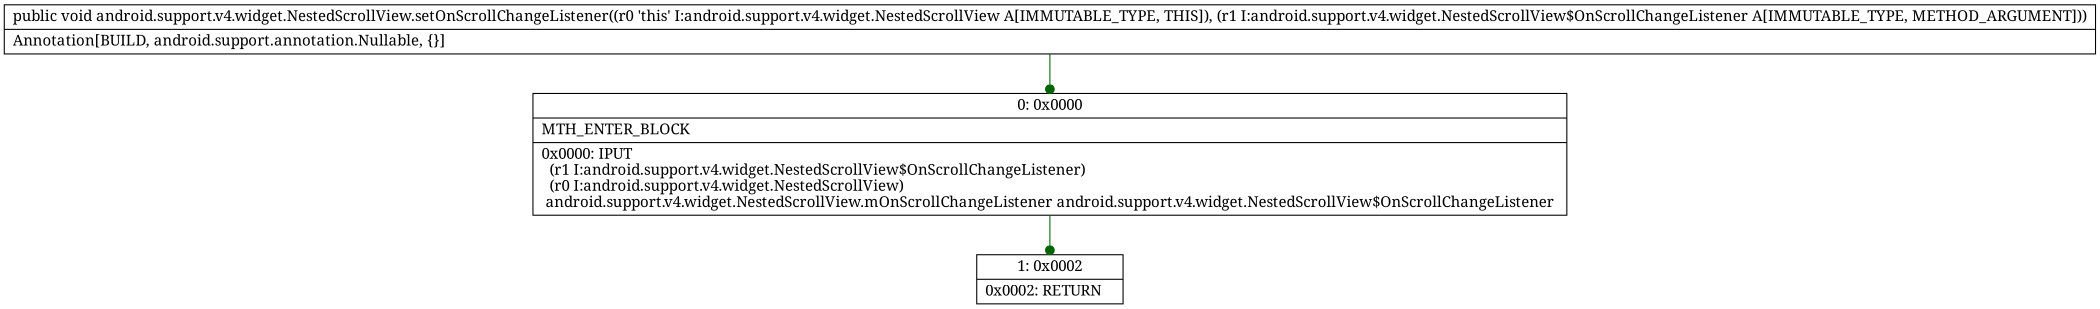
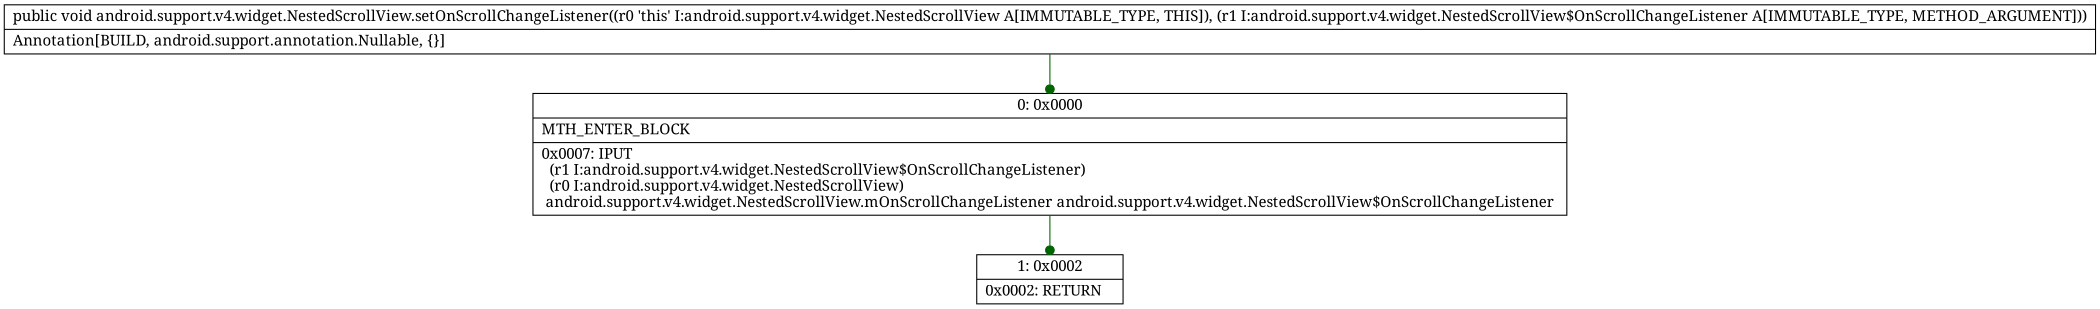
(591, 154) -> (591, 154)
